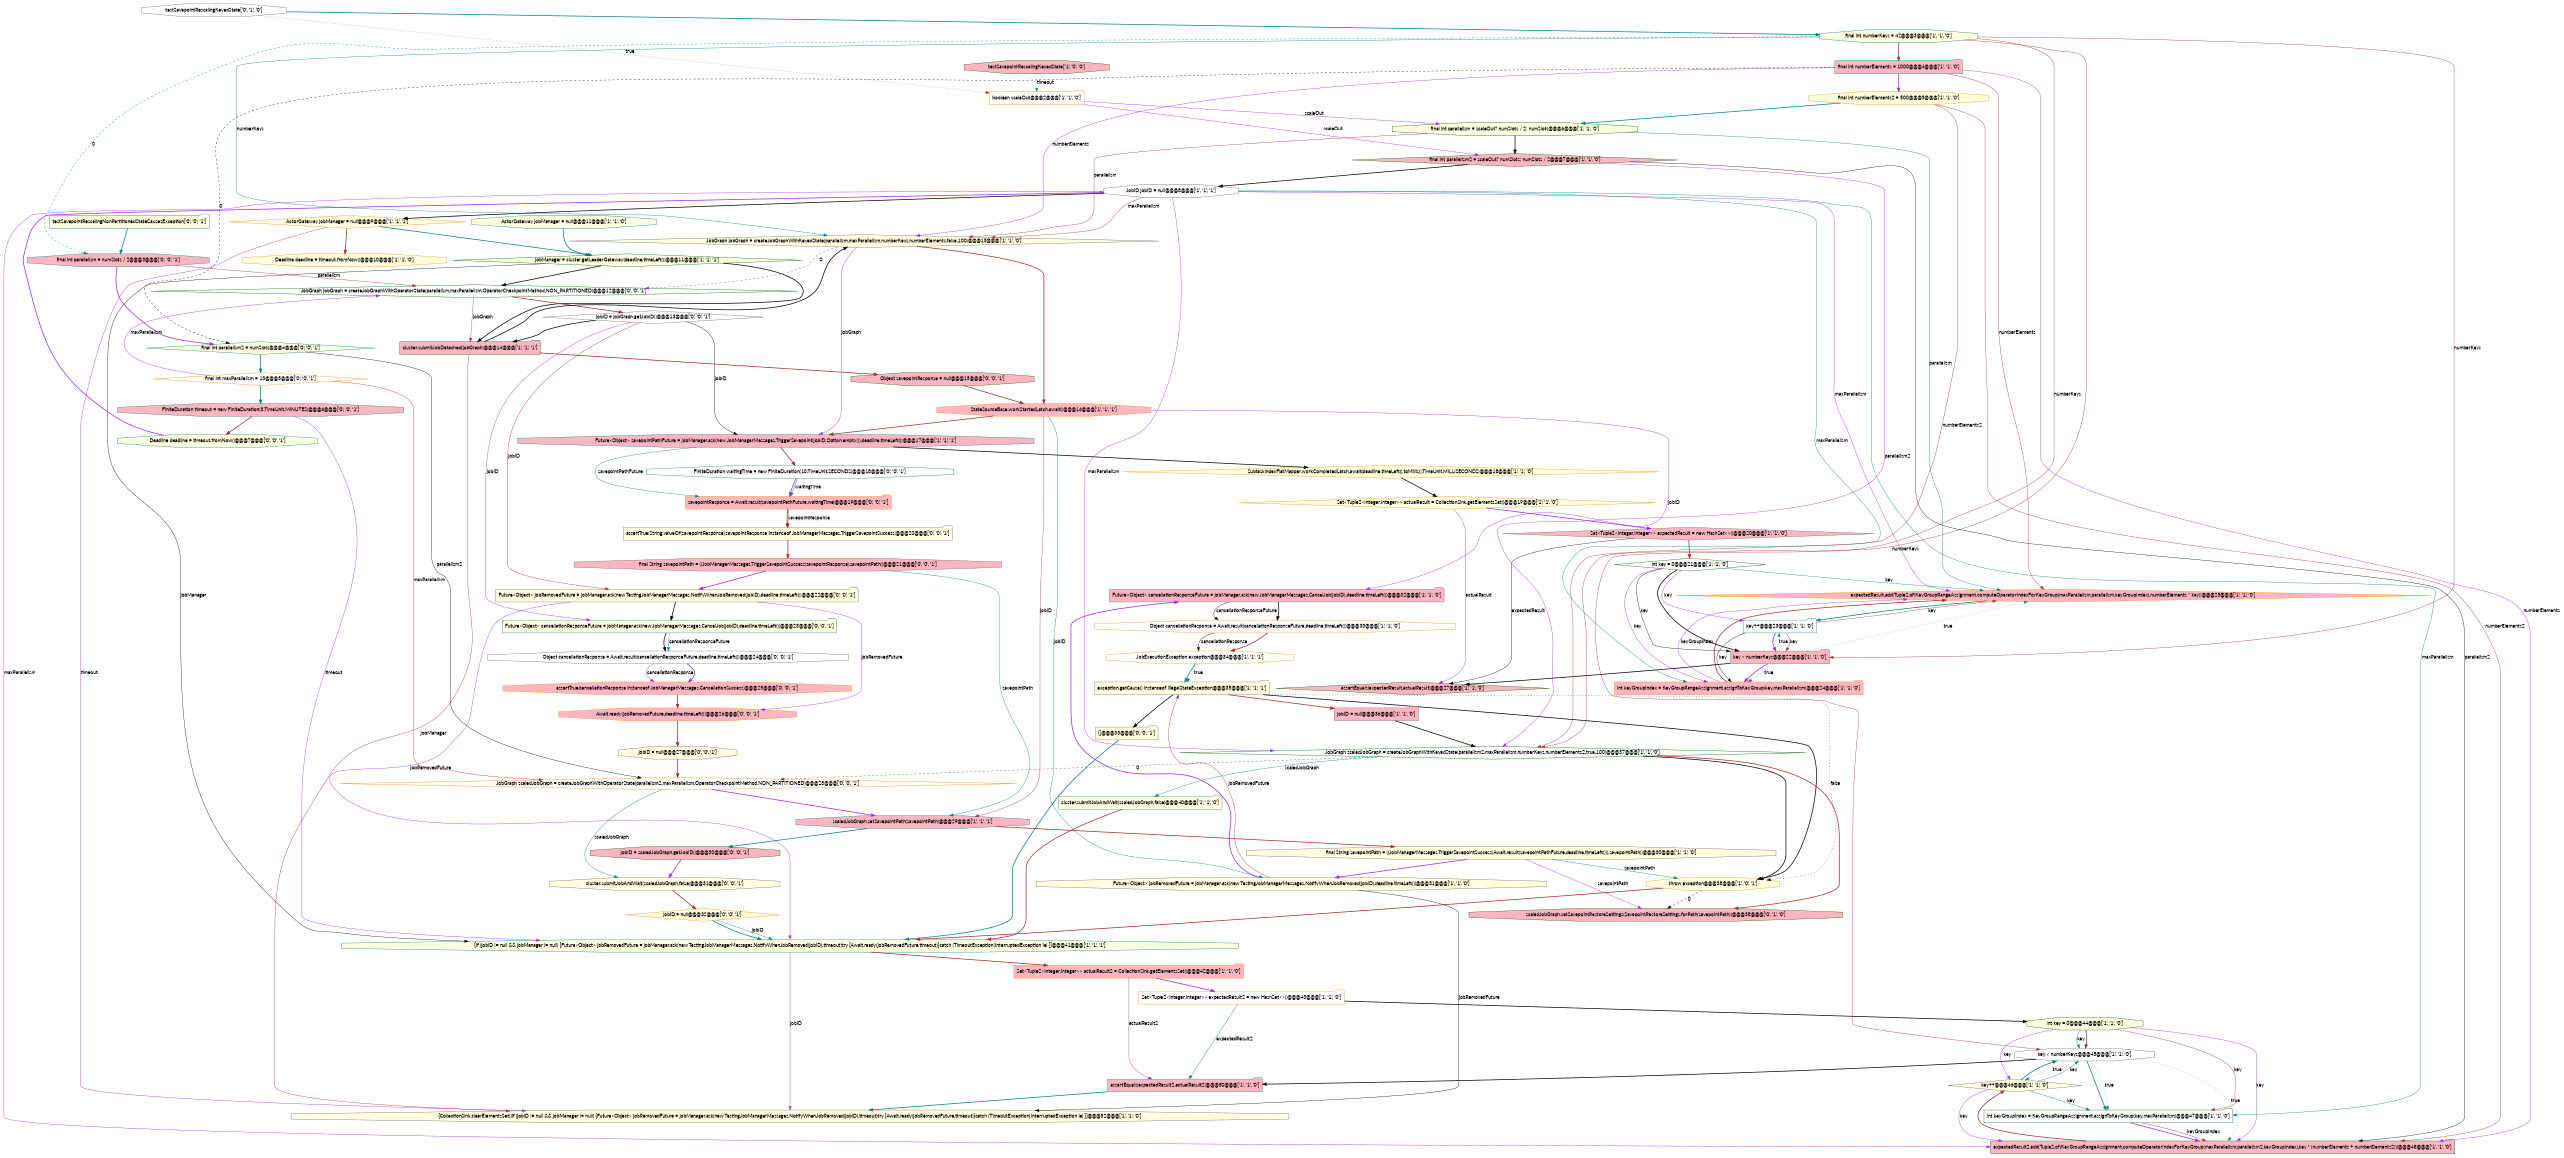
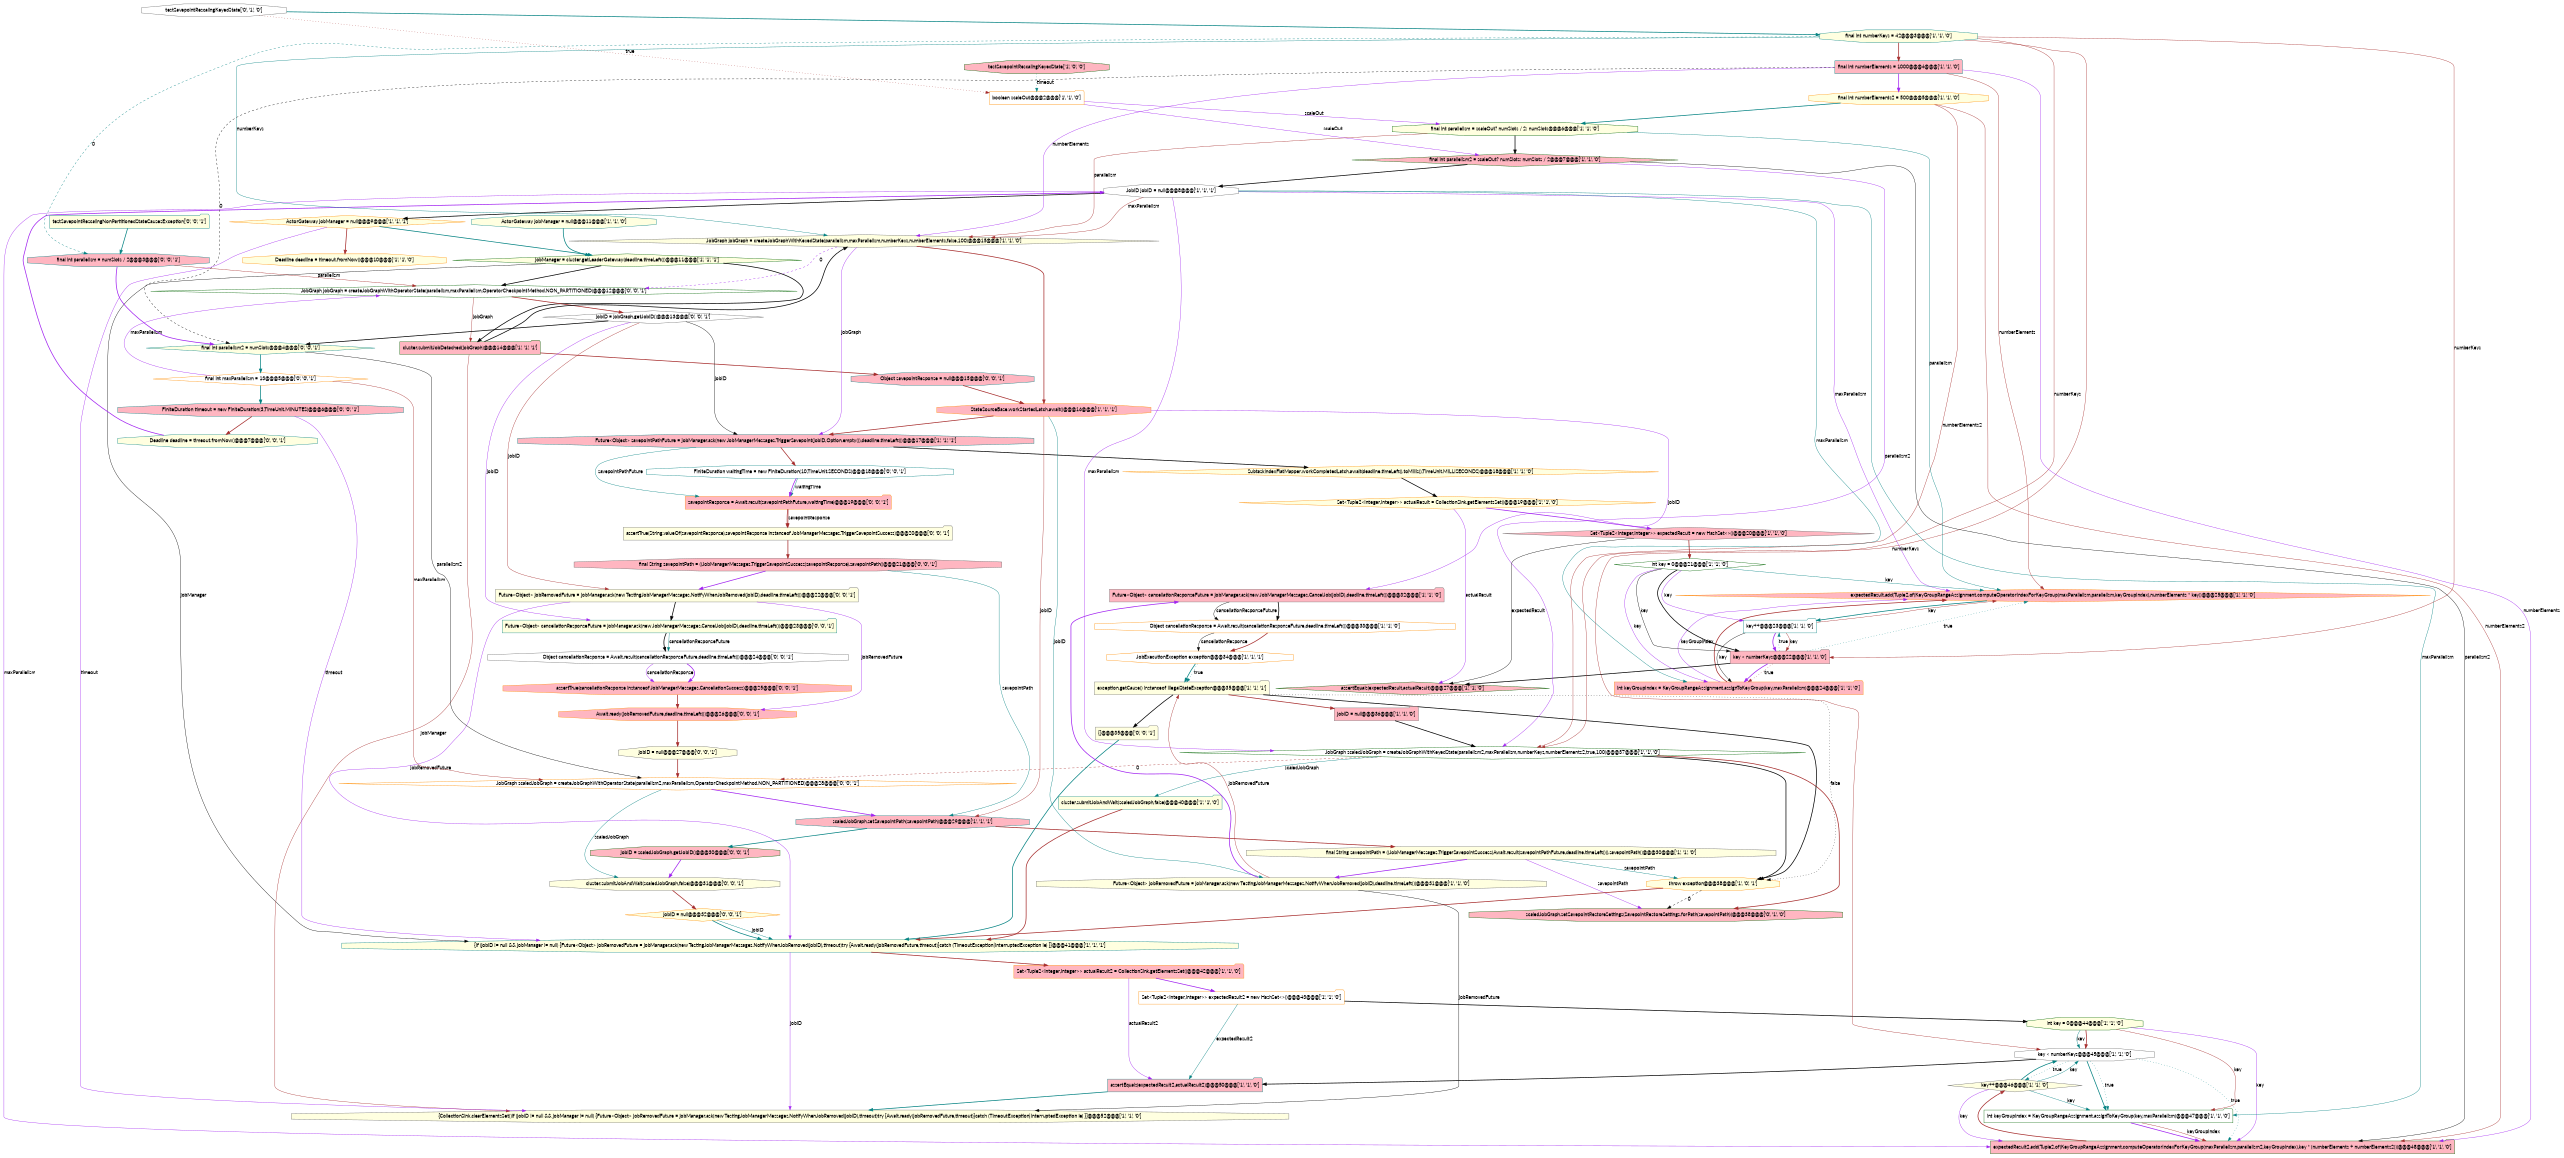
(555, 327) -> (459, 332)
(943, 379) -> (943, 379)
(2013, 1041) -> none
